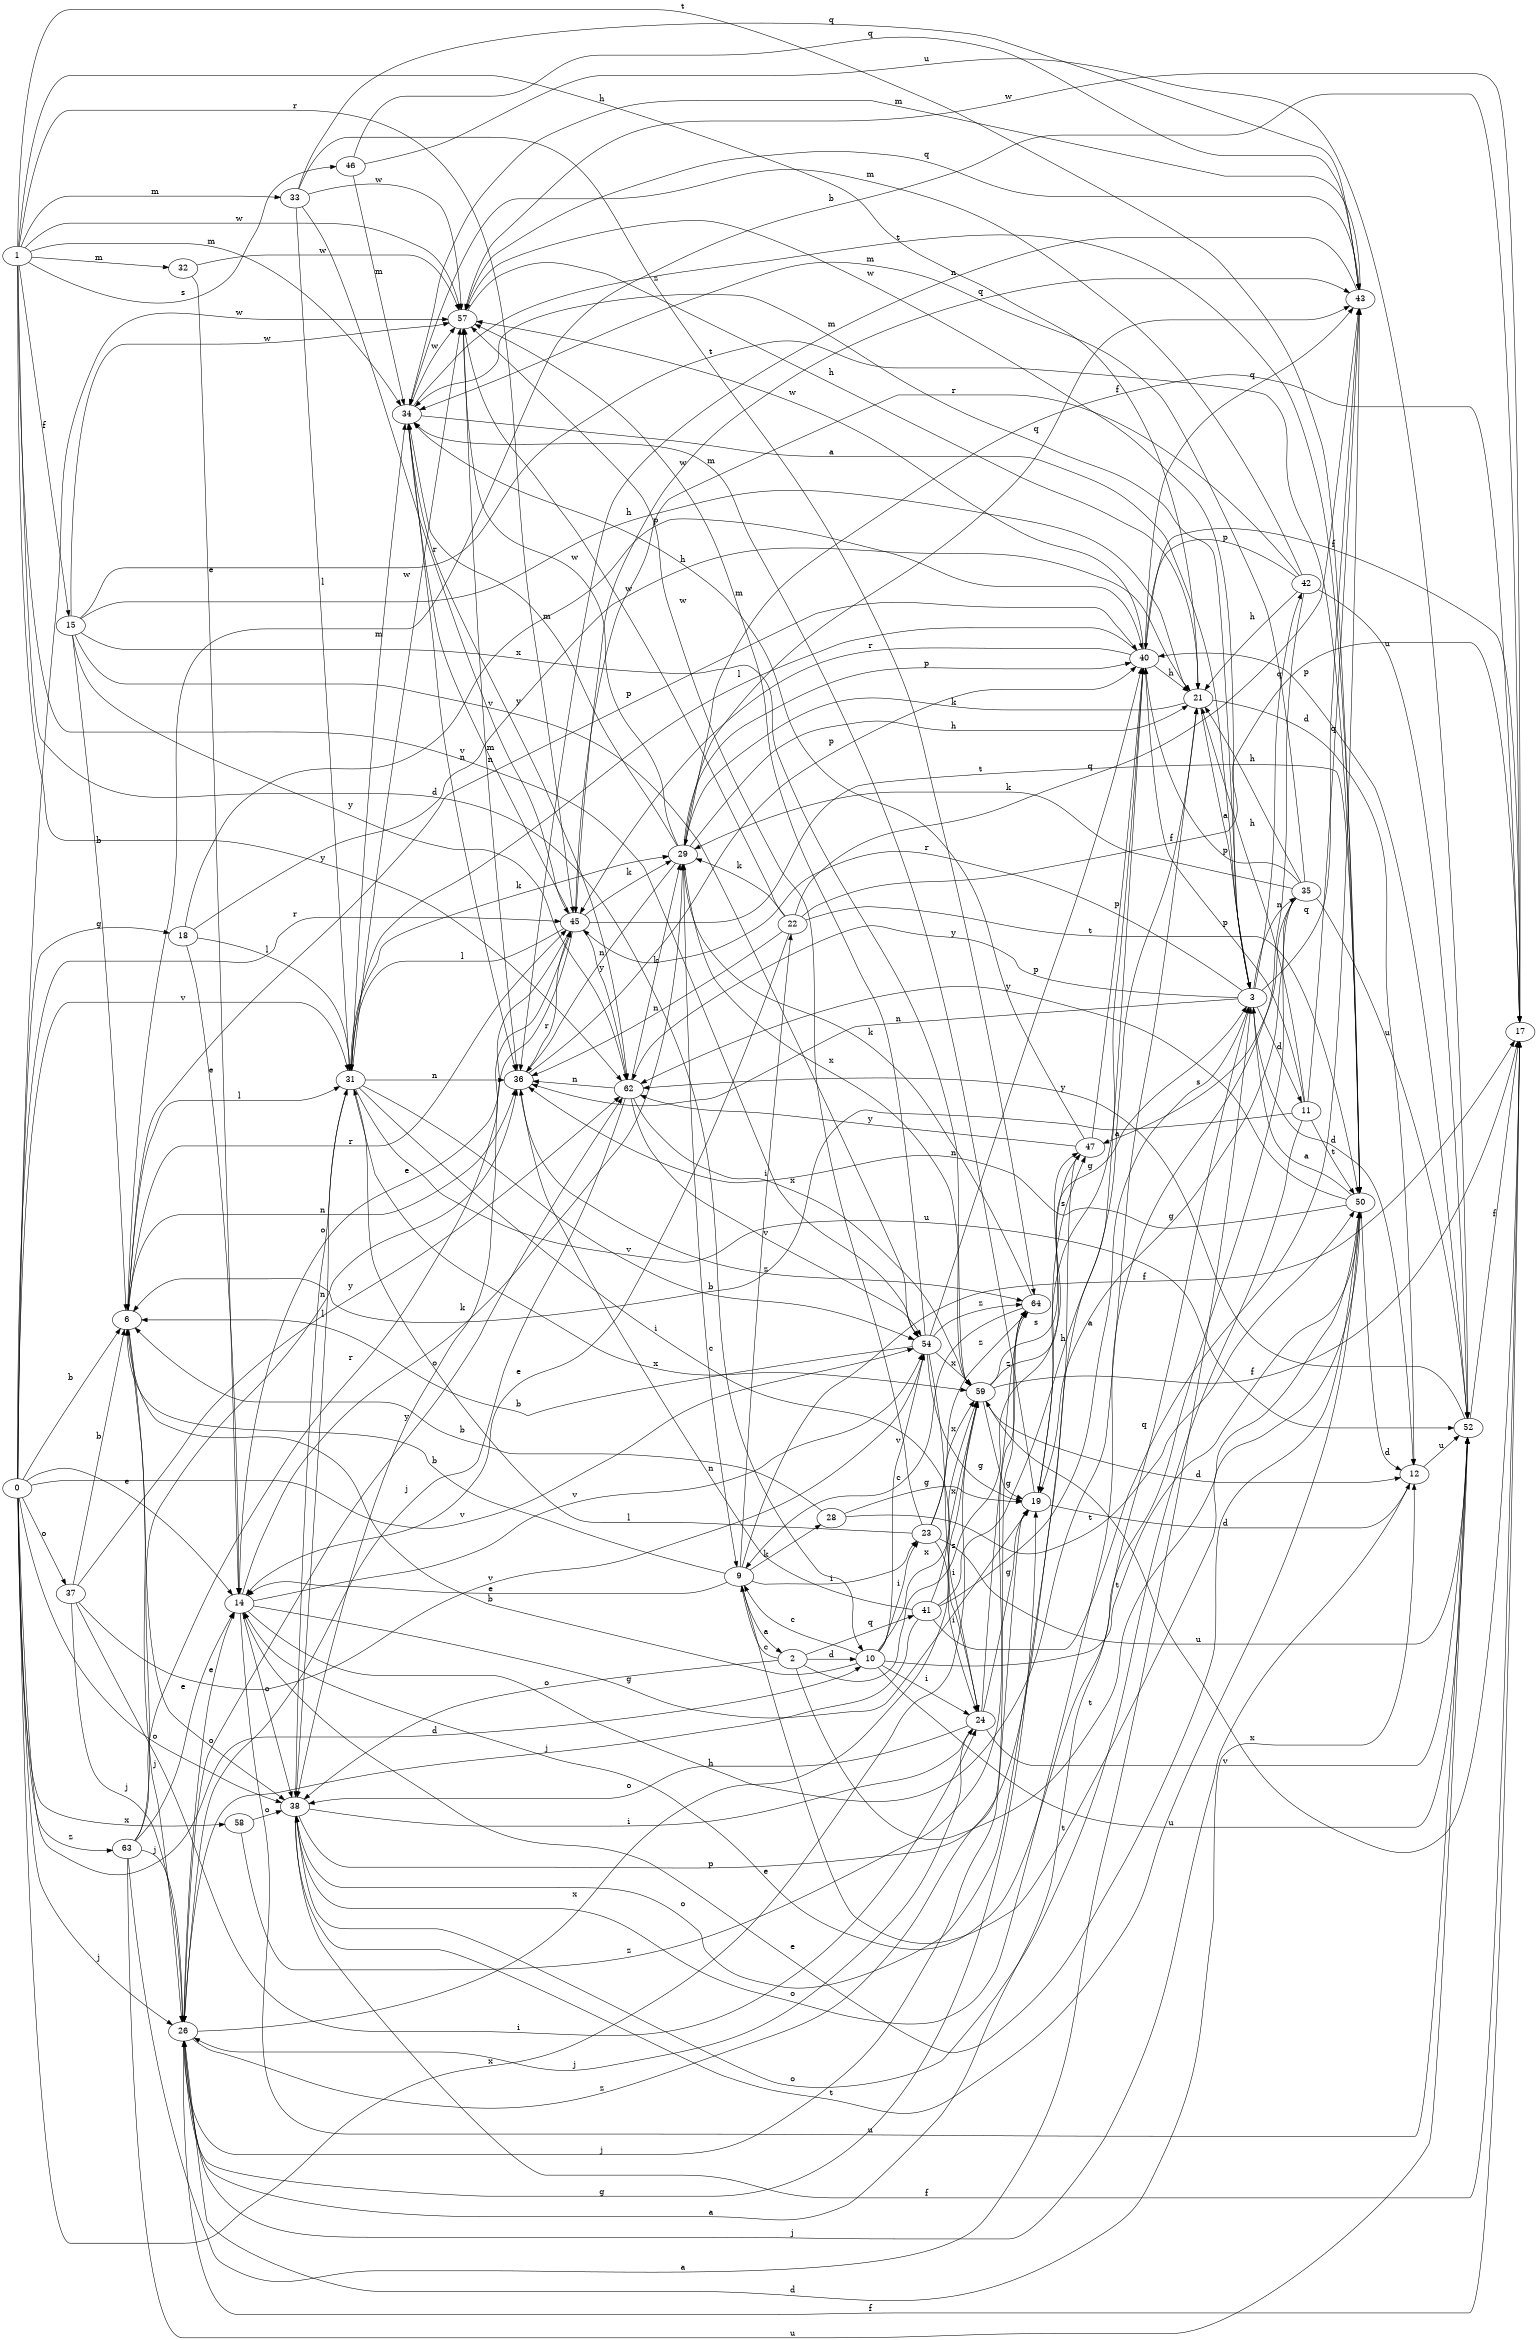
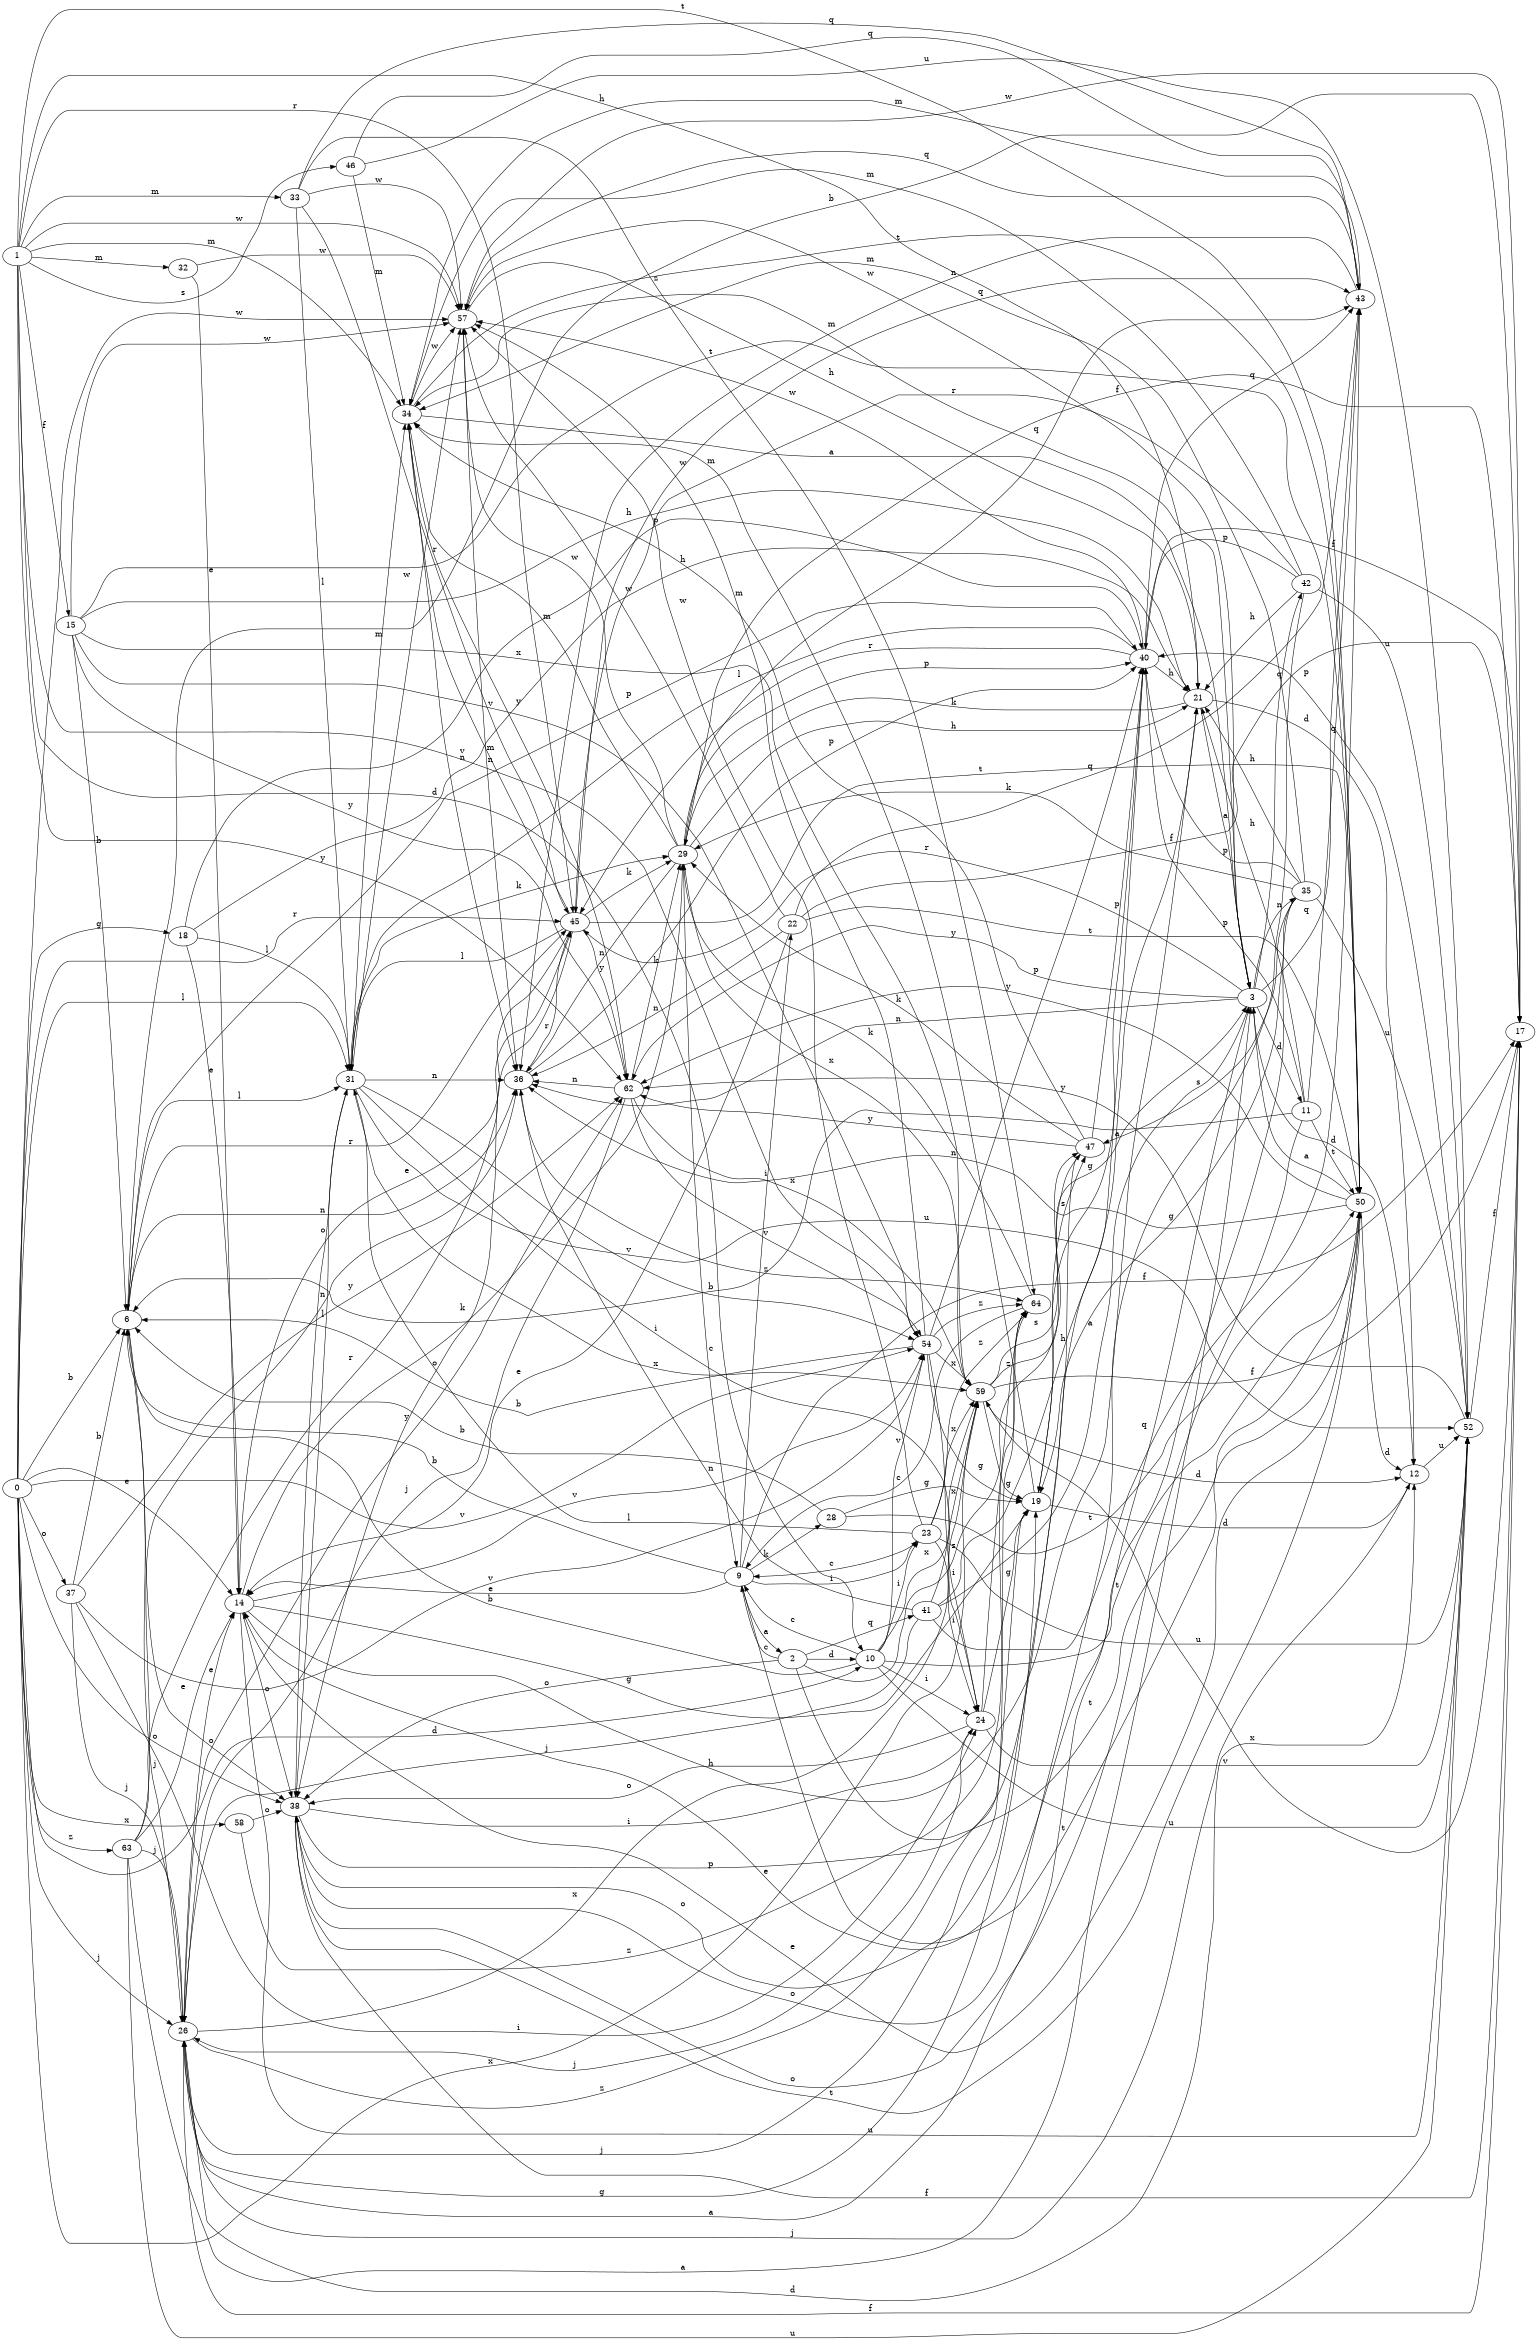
(748, 882) -> (889, 1000)
(183, 998) -> (183, 998)
none -> (841, 1568)
